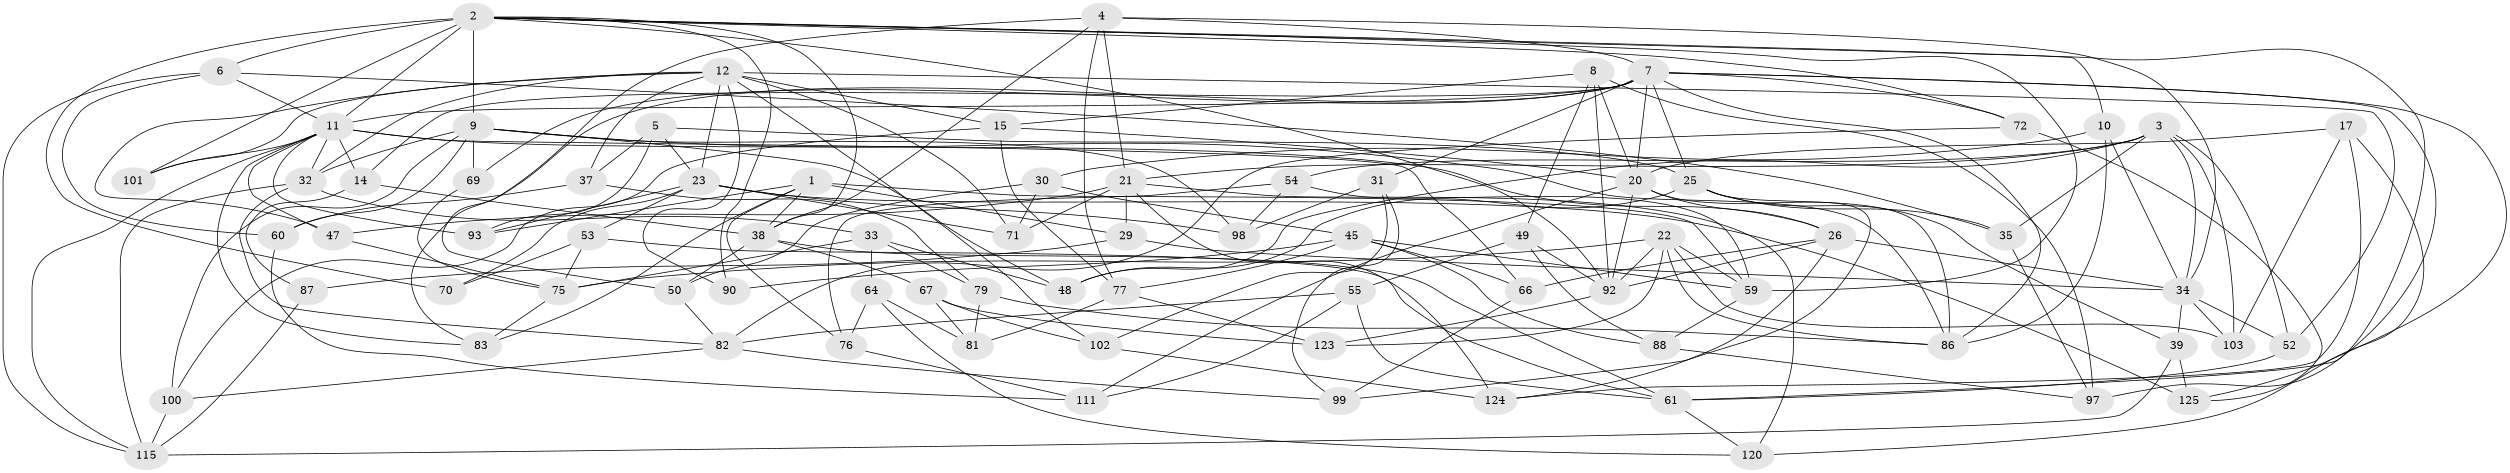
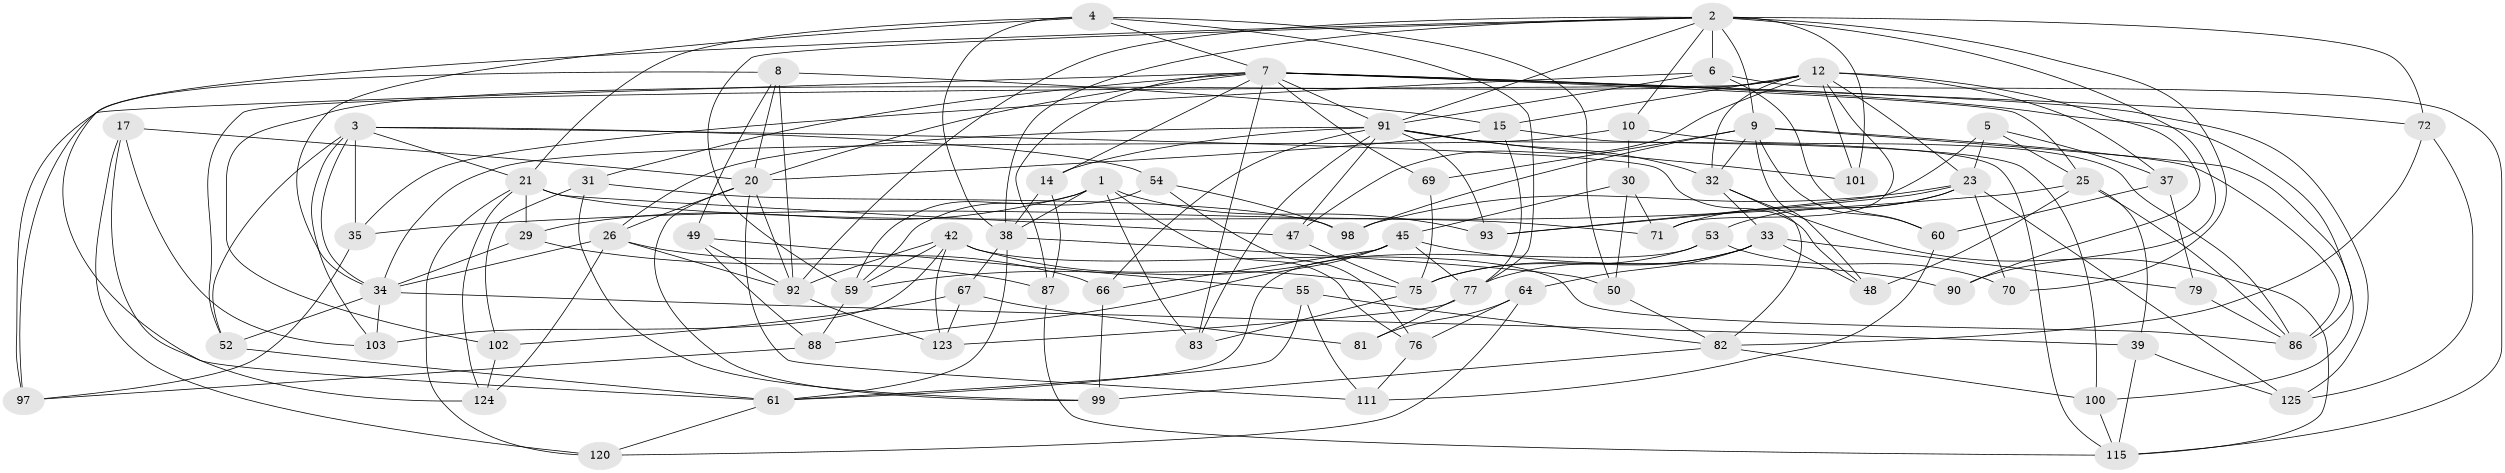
none -> (1068, 120)
(333, 127) -> (1385, 127)
(1665, 236) -> (952, 236)
none -> (1619, 264)
(976, 324) -> none
